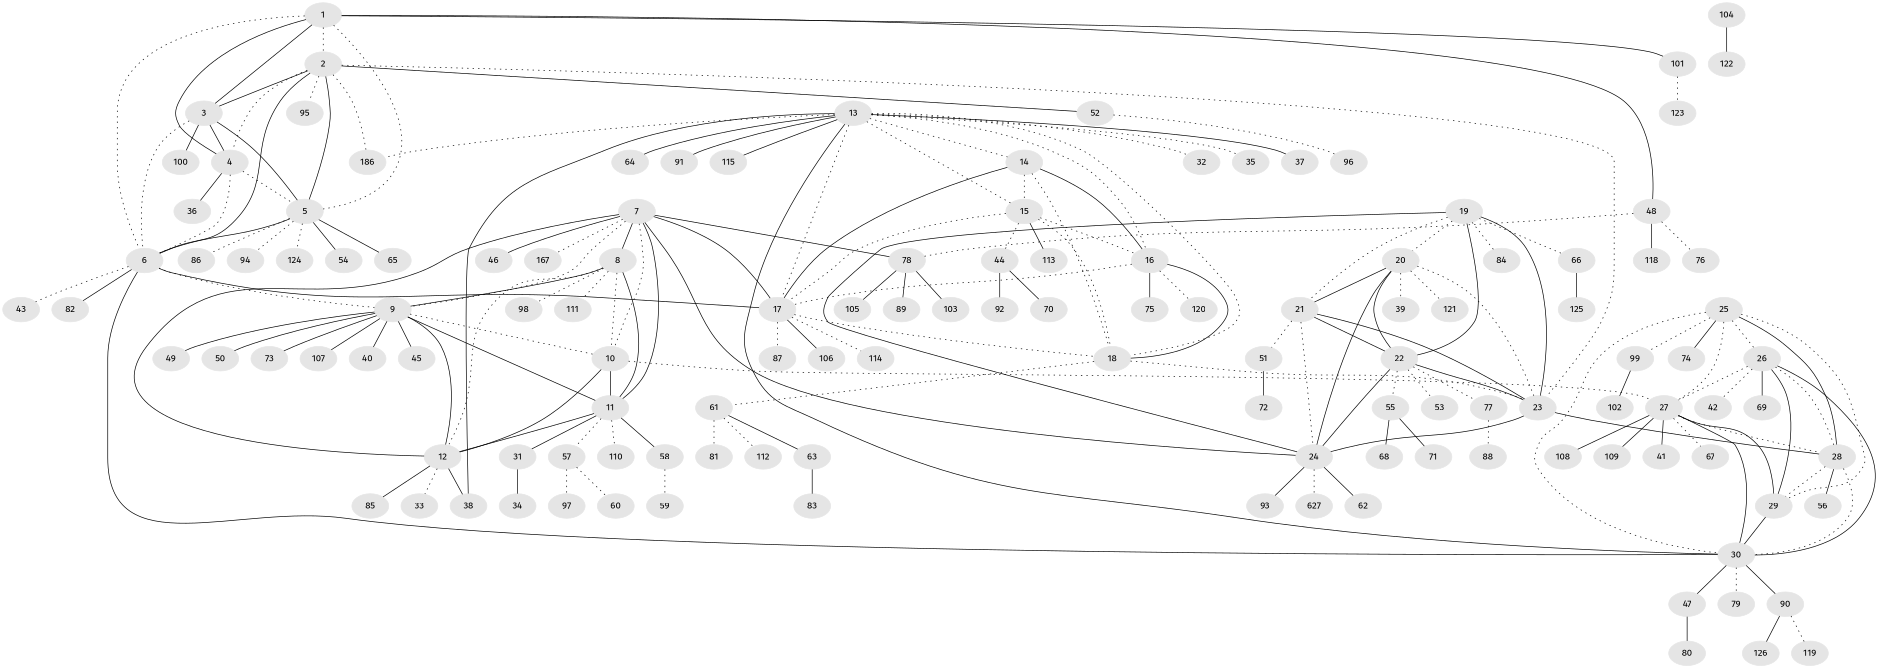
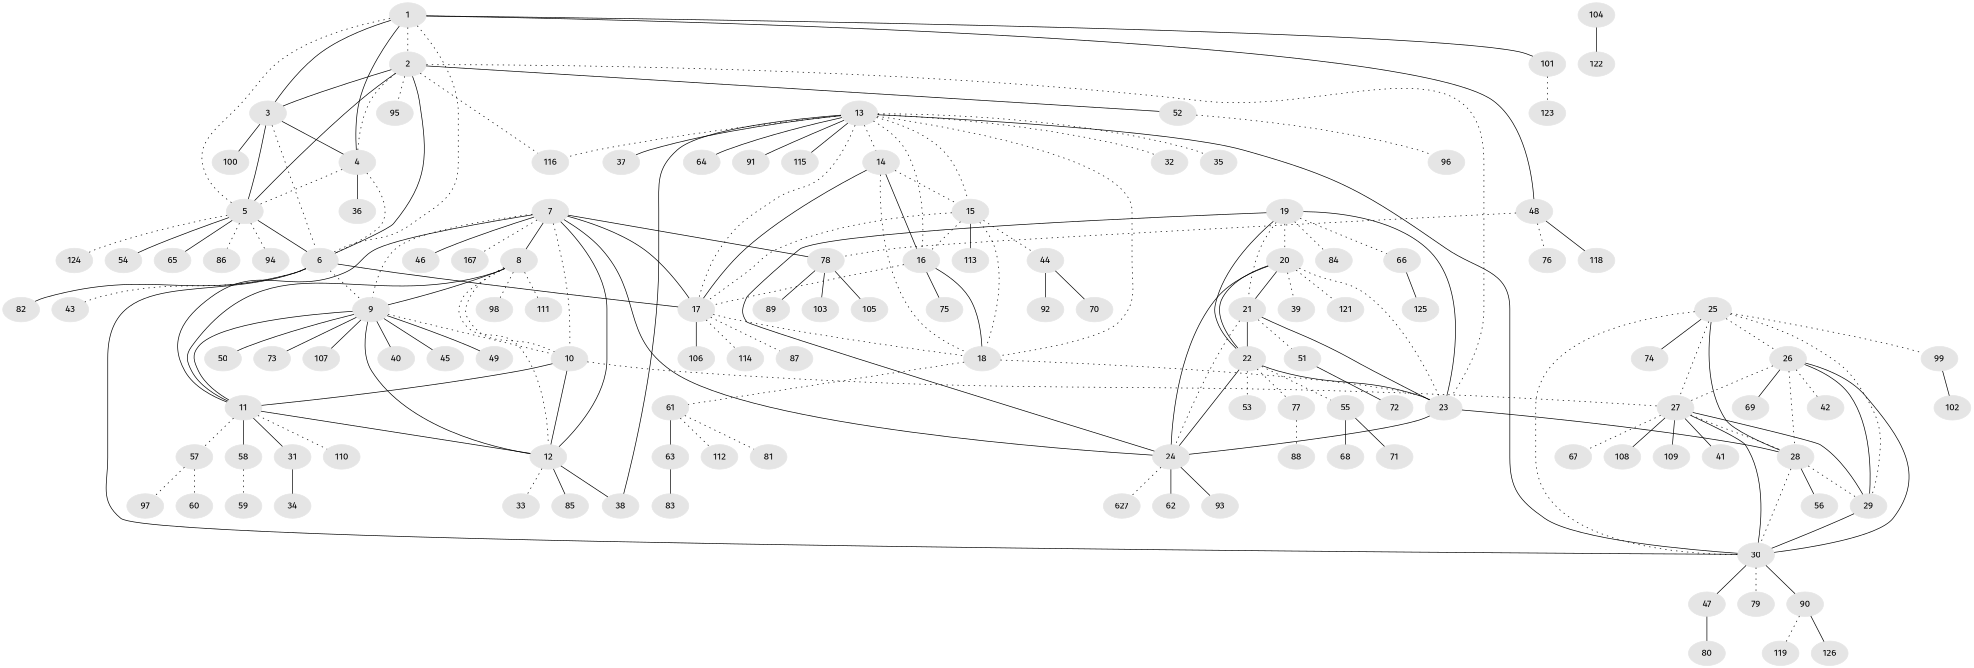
(368, 162) -> (550, 162)
(1199, 310) -> none
